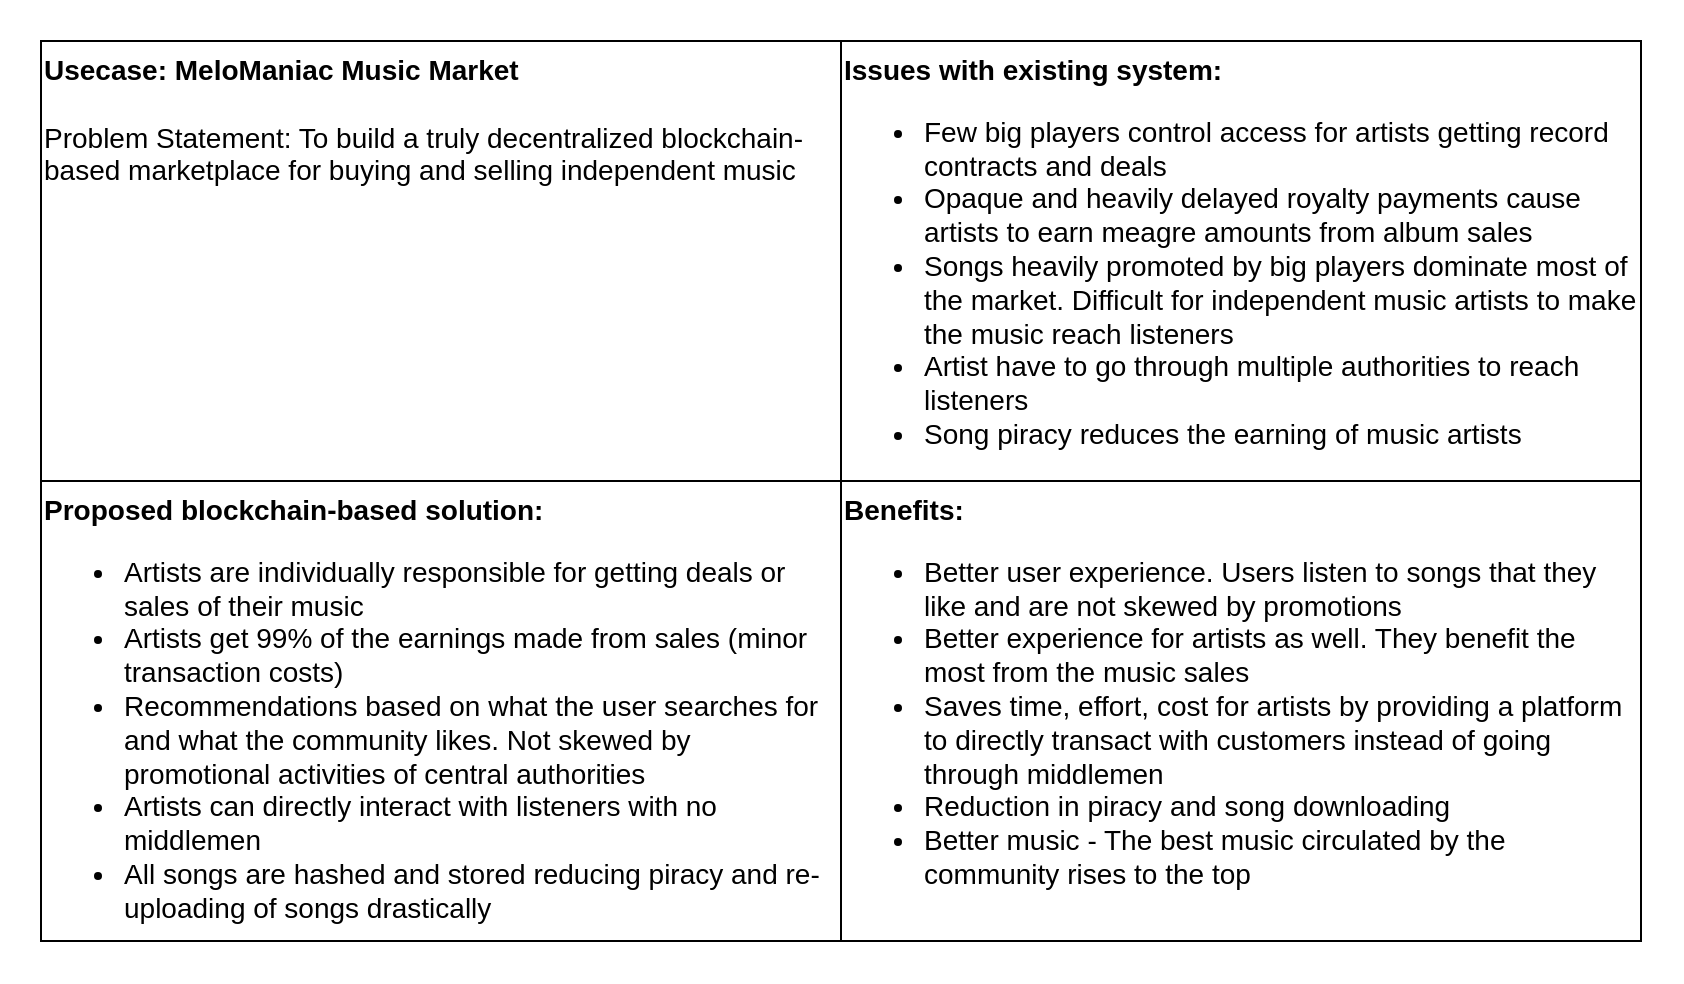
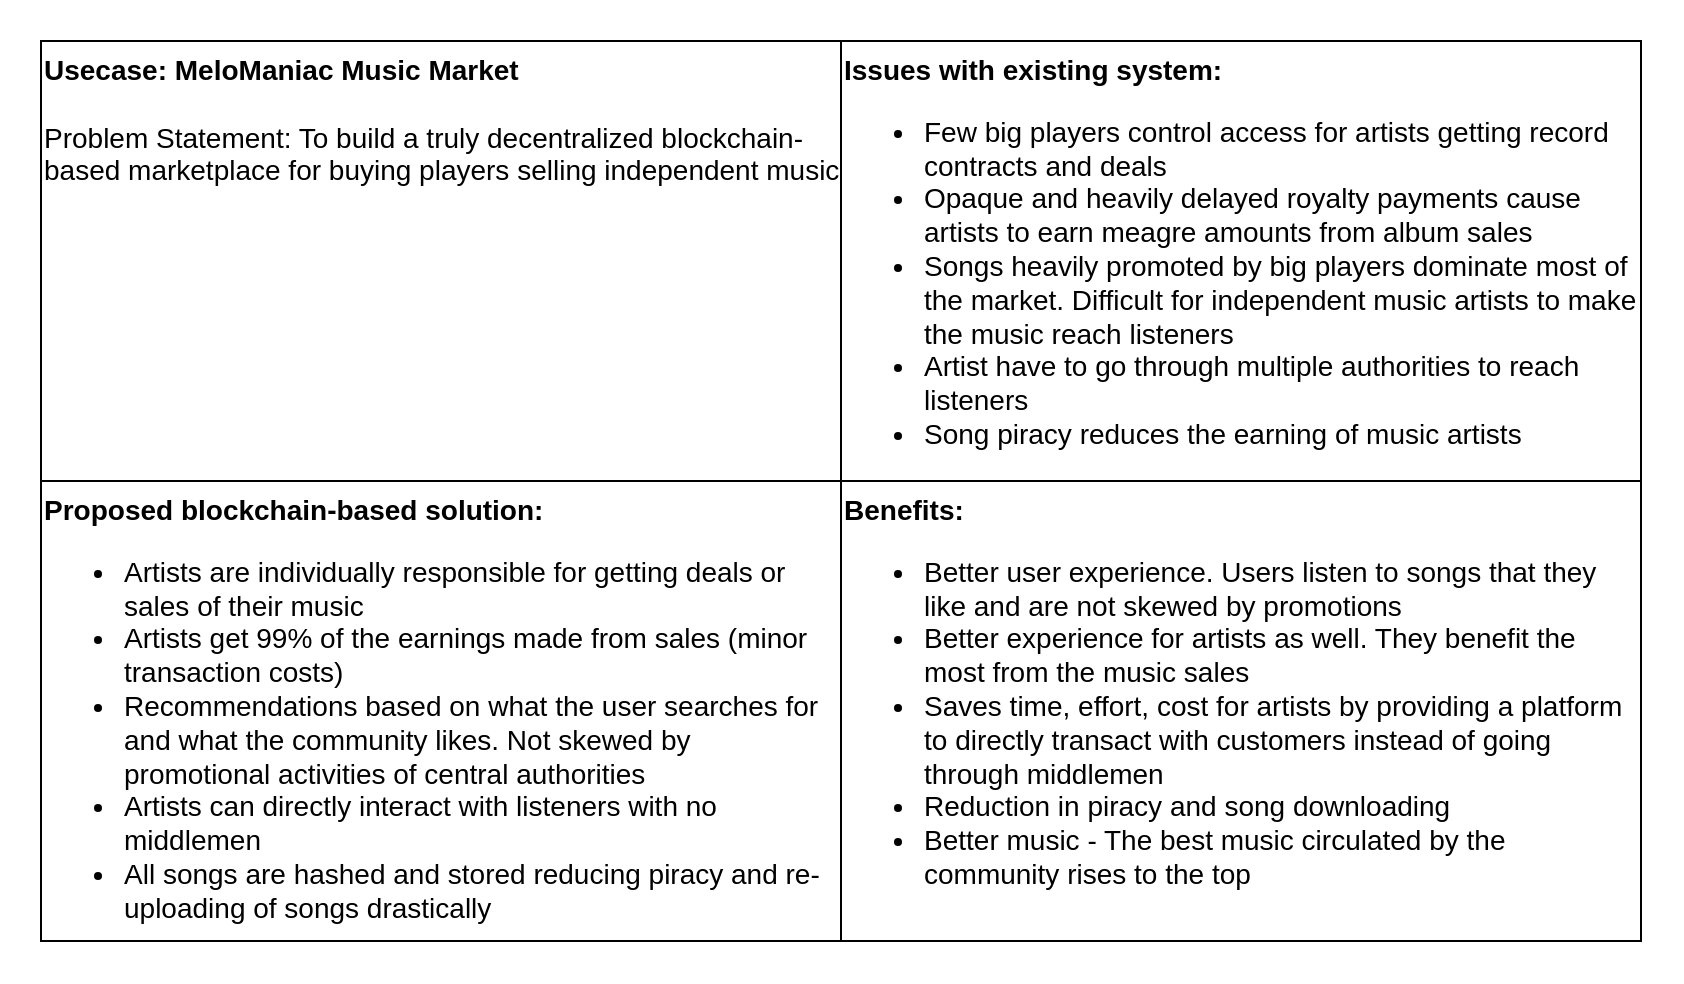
(443, 122) -> (443, 122)
